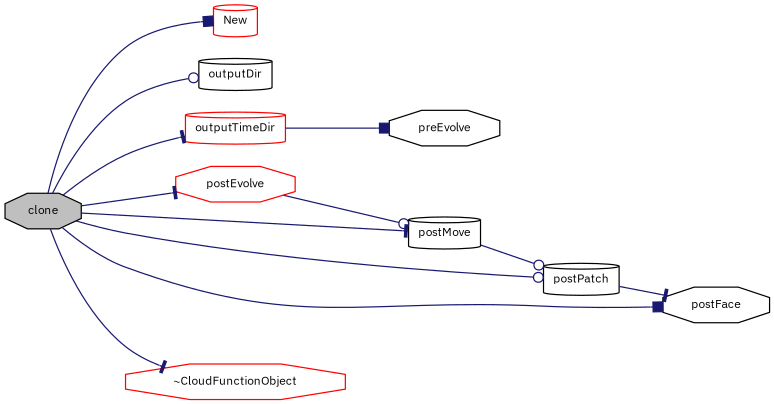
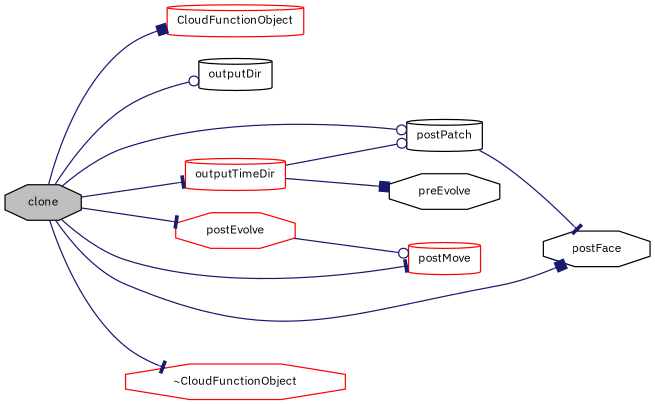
(235, 21) -> (235, 21)
(445, 233) -> (445, 259)
(507, 254) -> (341, 155)
